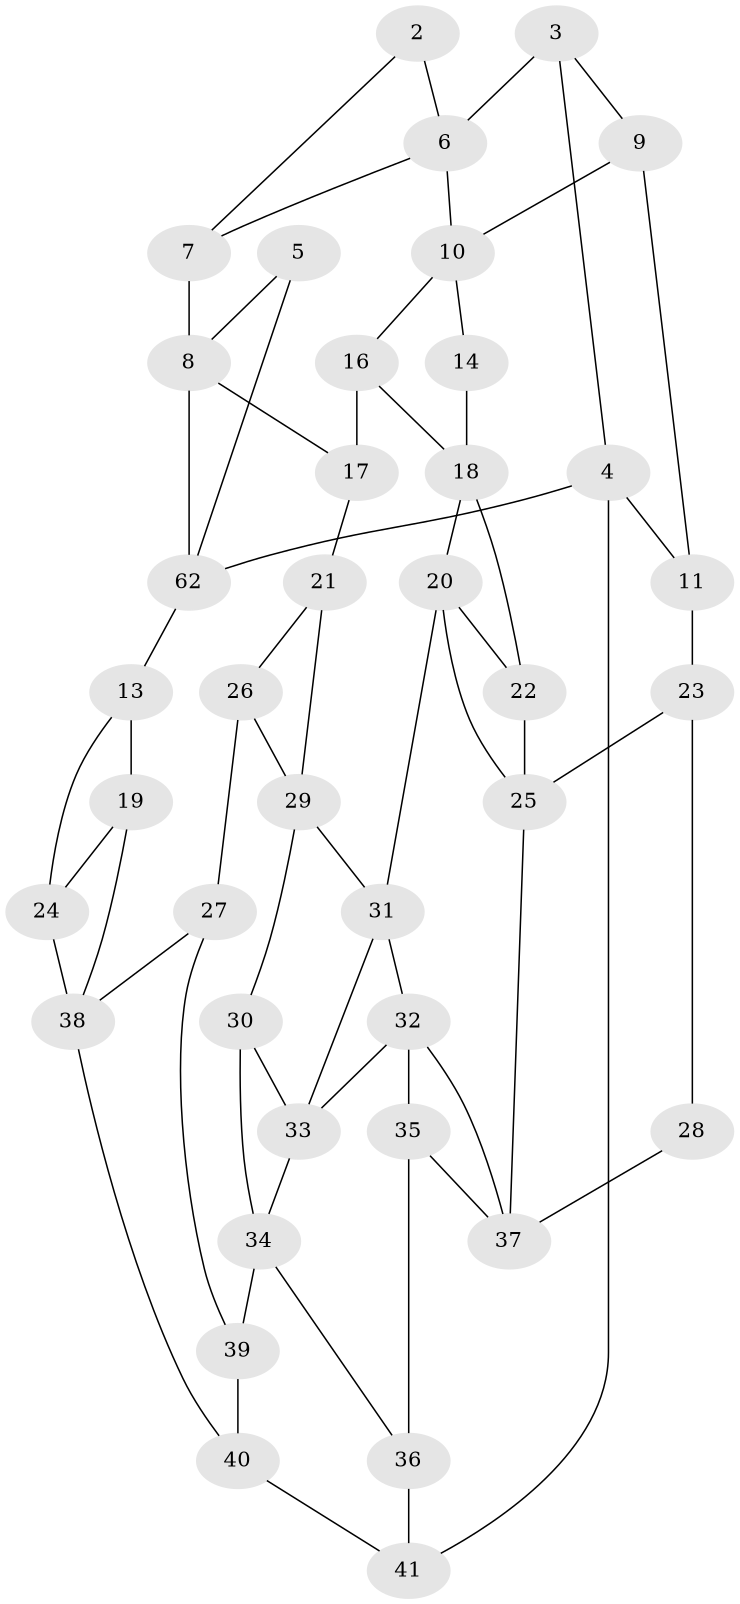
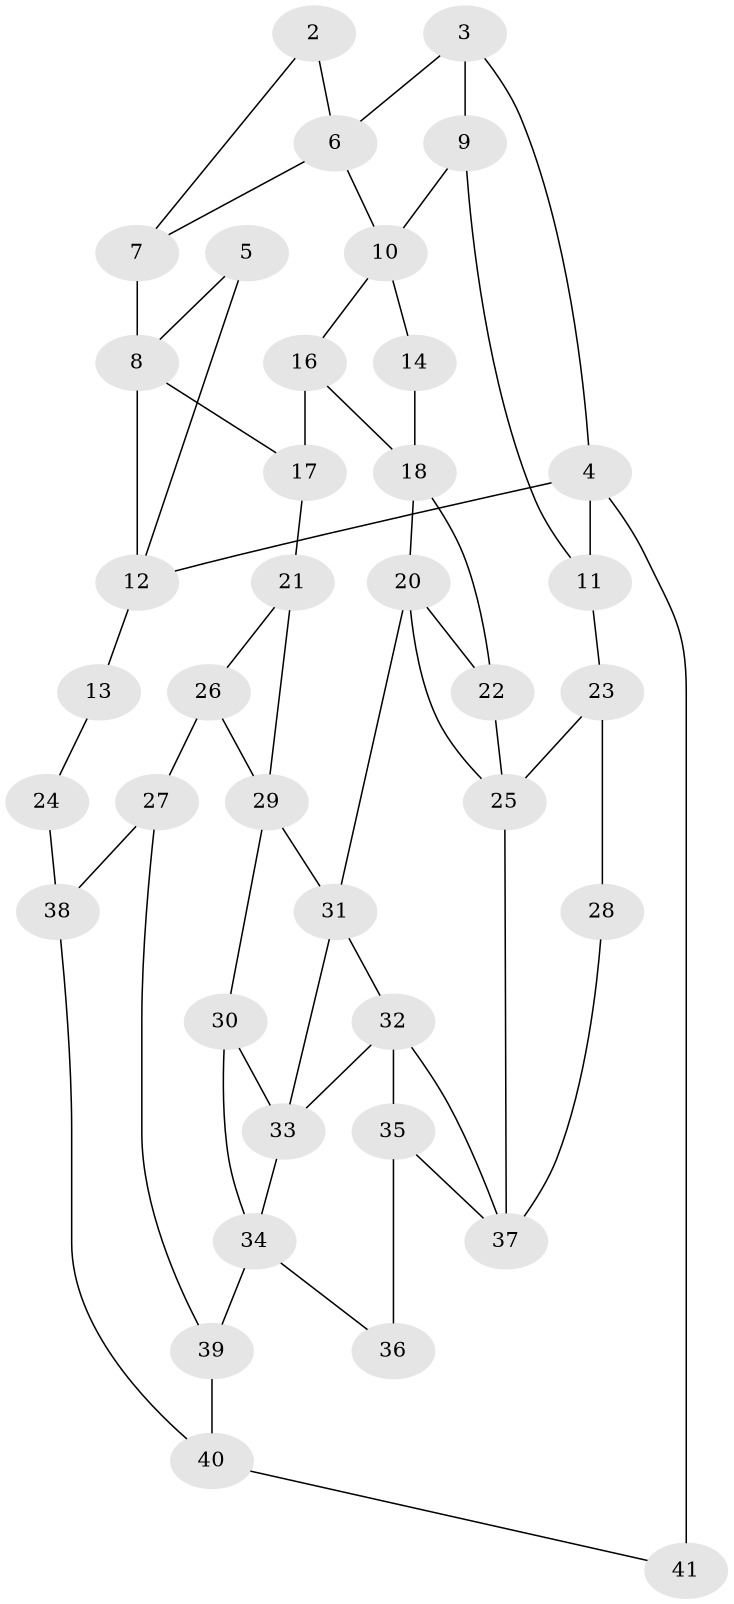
(189, 583) -> (137, 583)
(131, 802) -> none
(409, 1516) -> none
